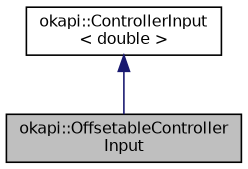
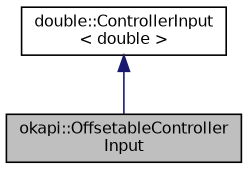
(124, 31) -> (124, 31)
